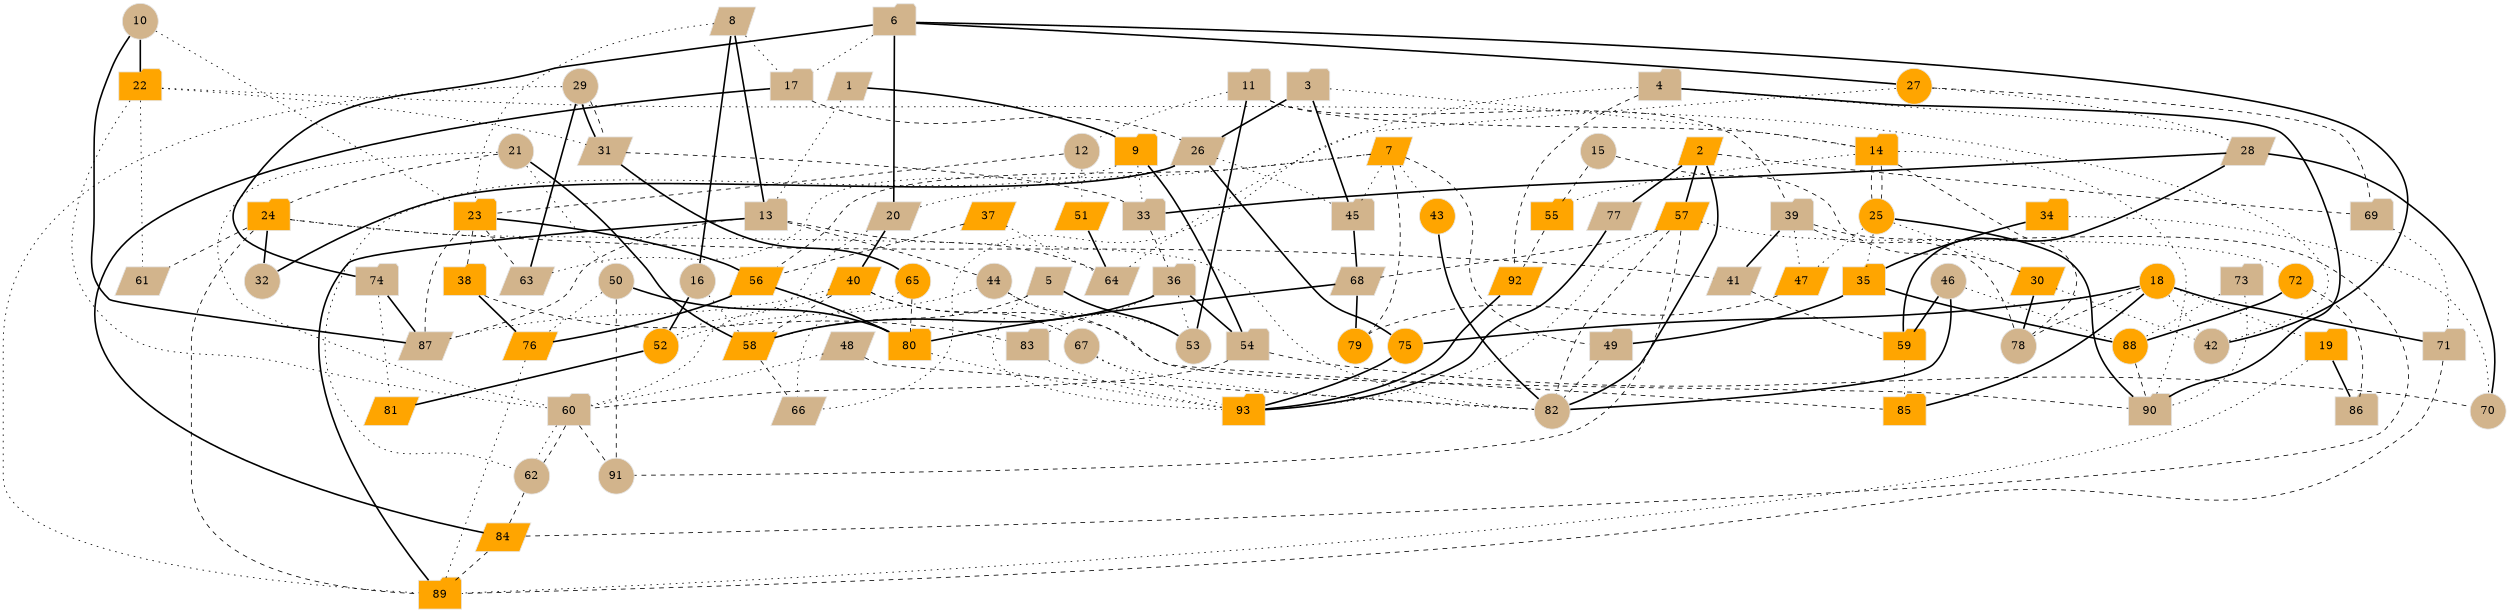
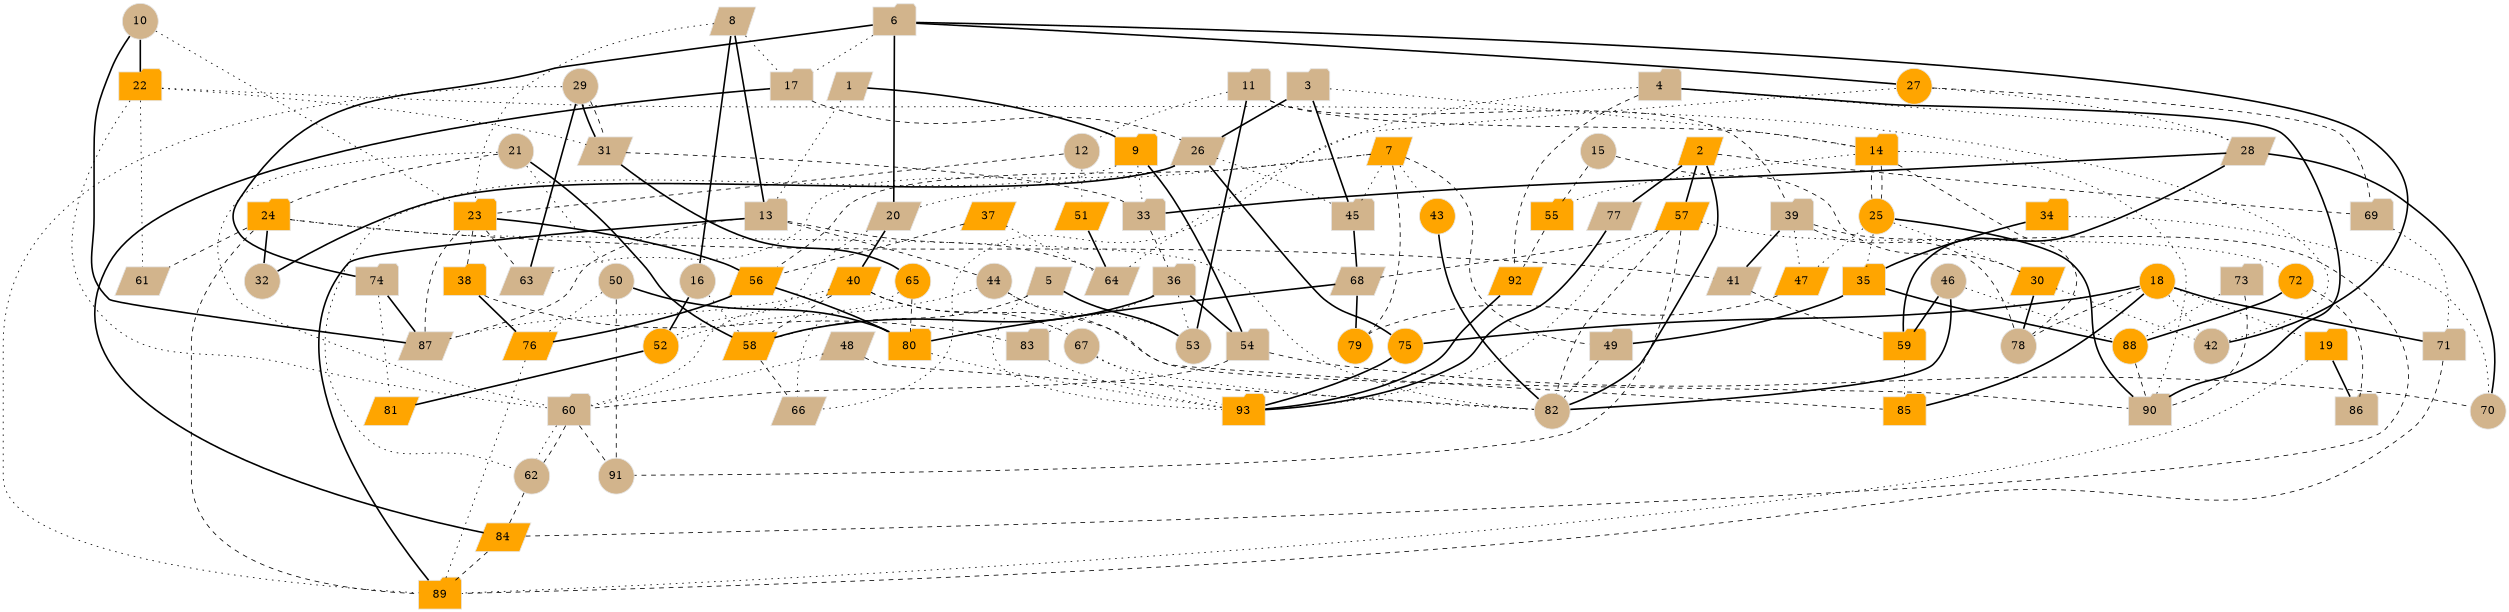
(2235, 368) -> (2235, 368)
